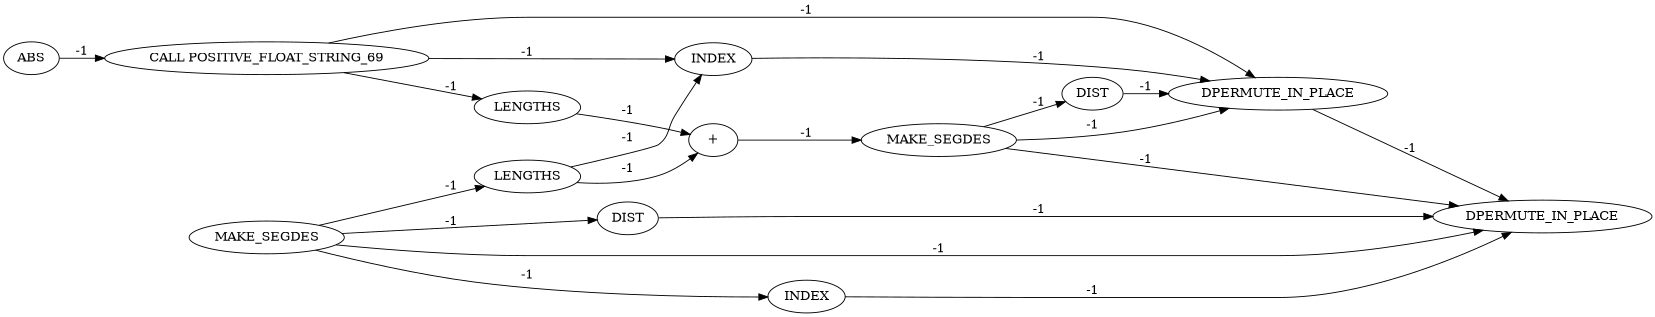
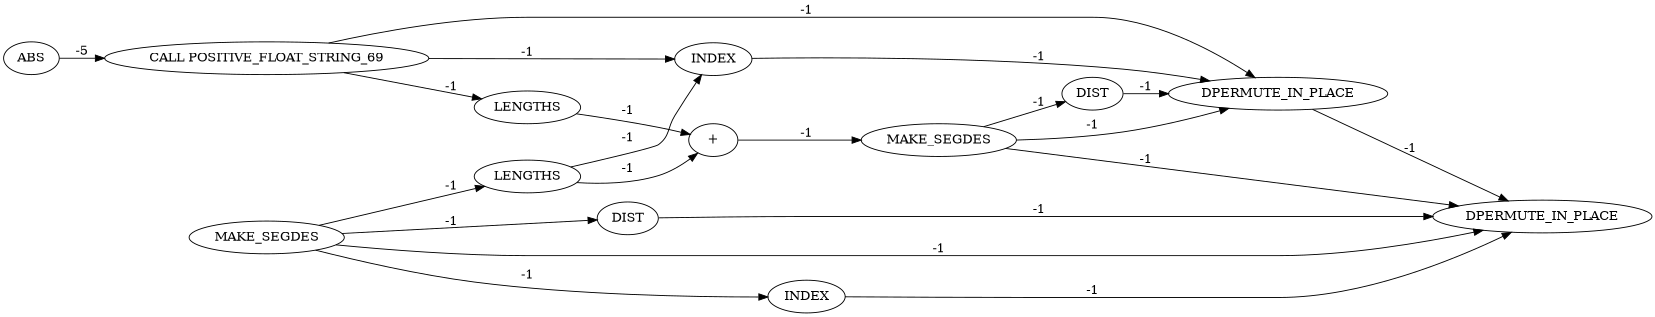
(82, 51) -> (82, 51)
